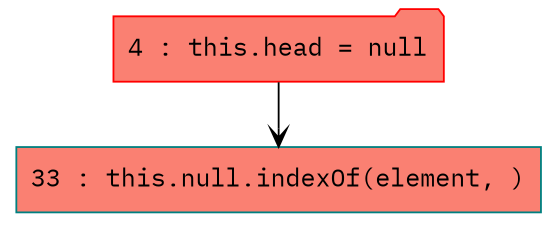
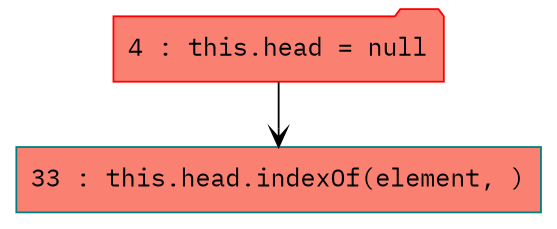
(279, 180) -> (279, 180)
